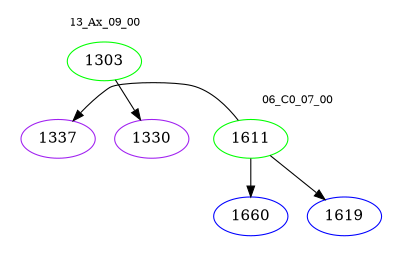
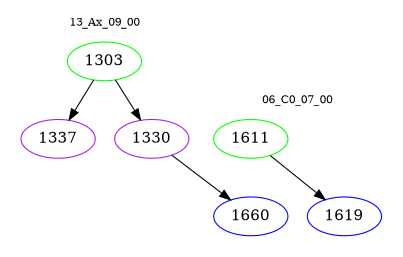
(161, 83) -> (84, 95)
(251, 172) -> (197, 174)
